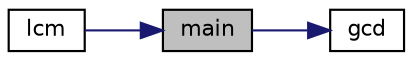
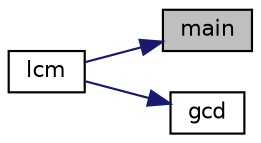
(280, 30) -> (117, 90)
